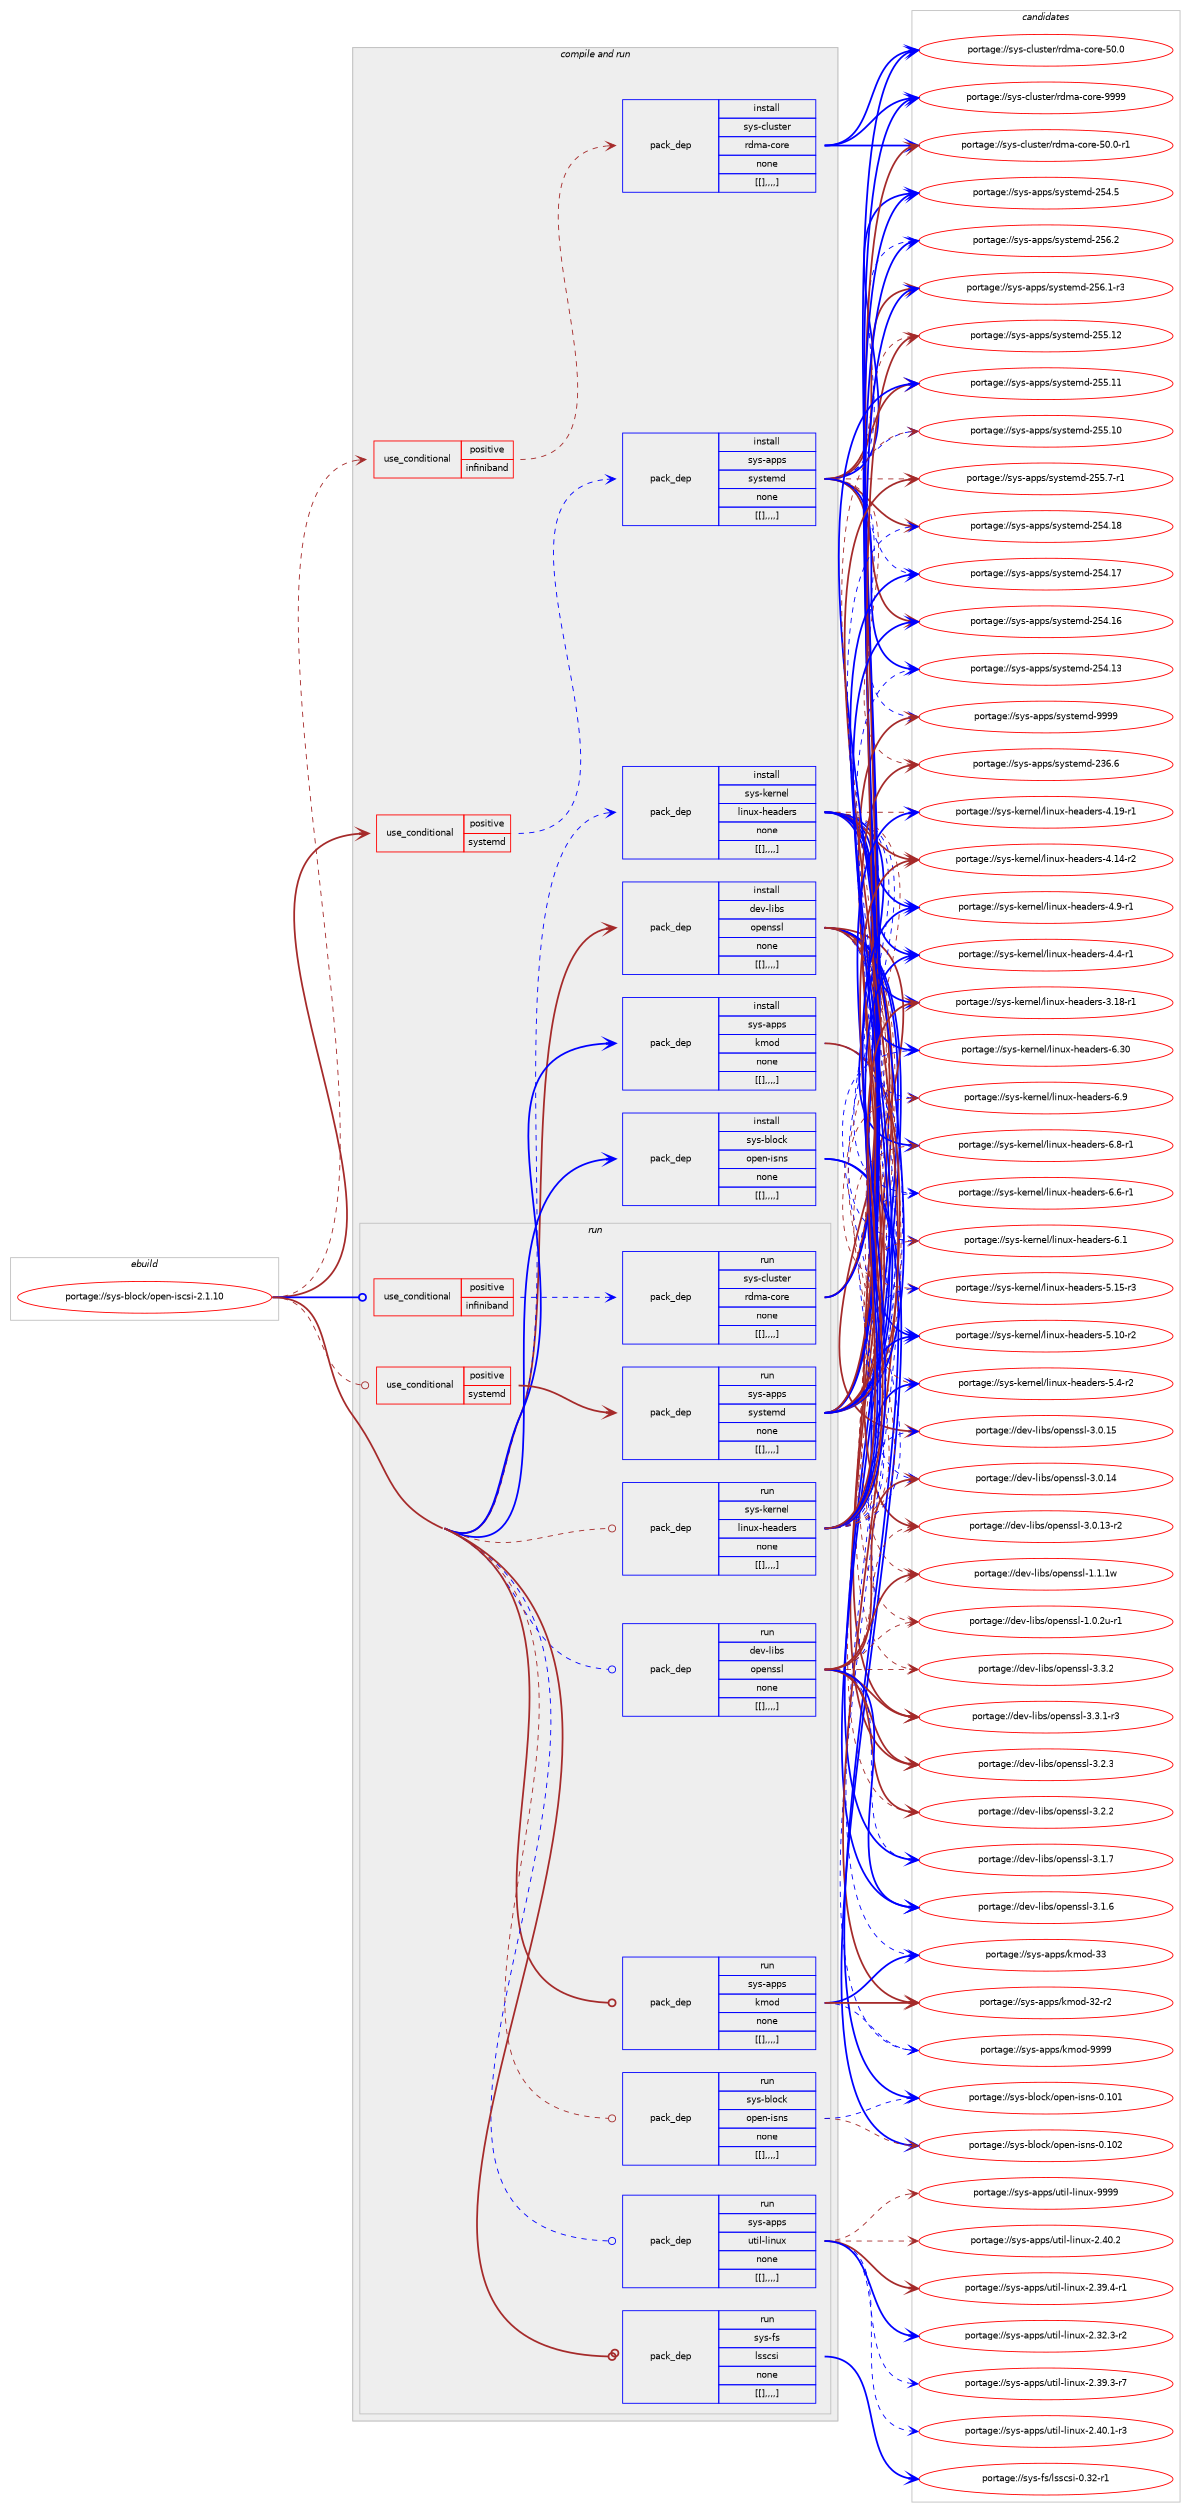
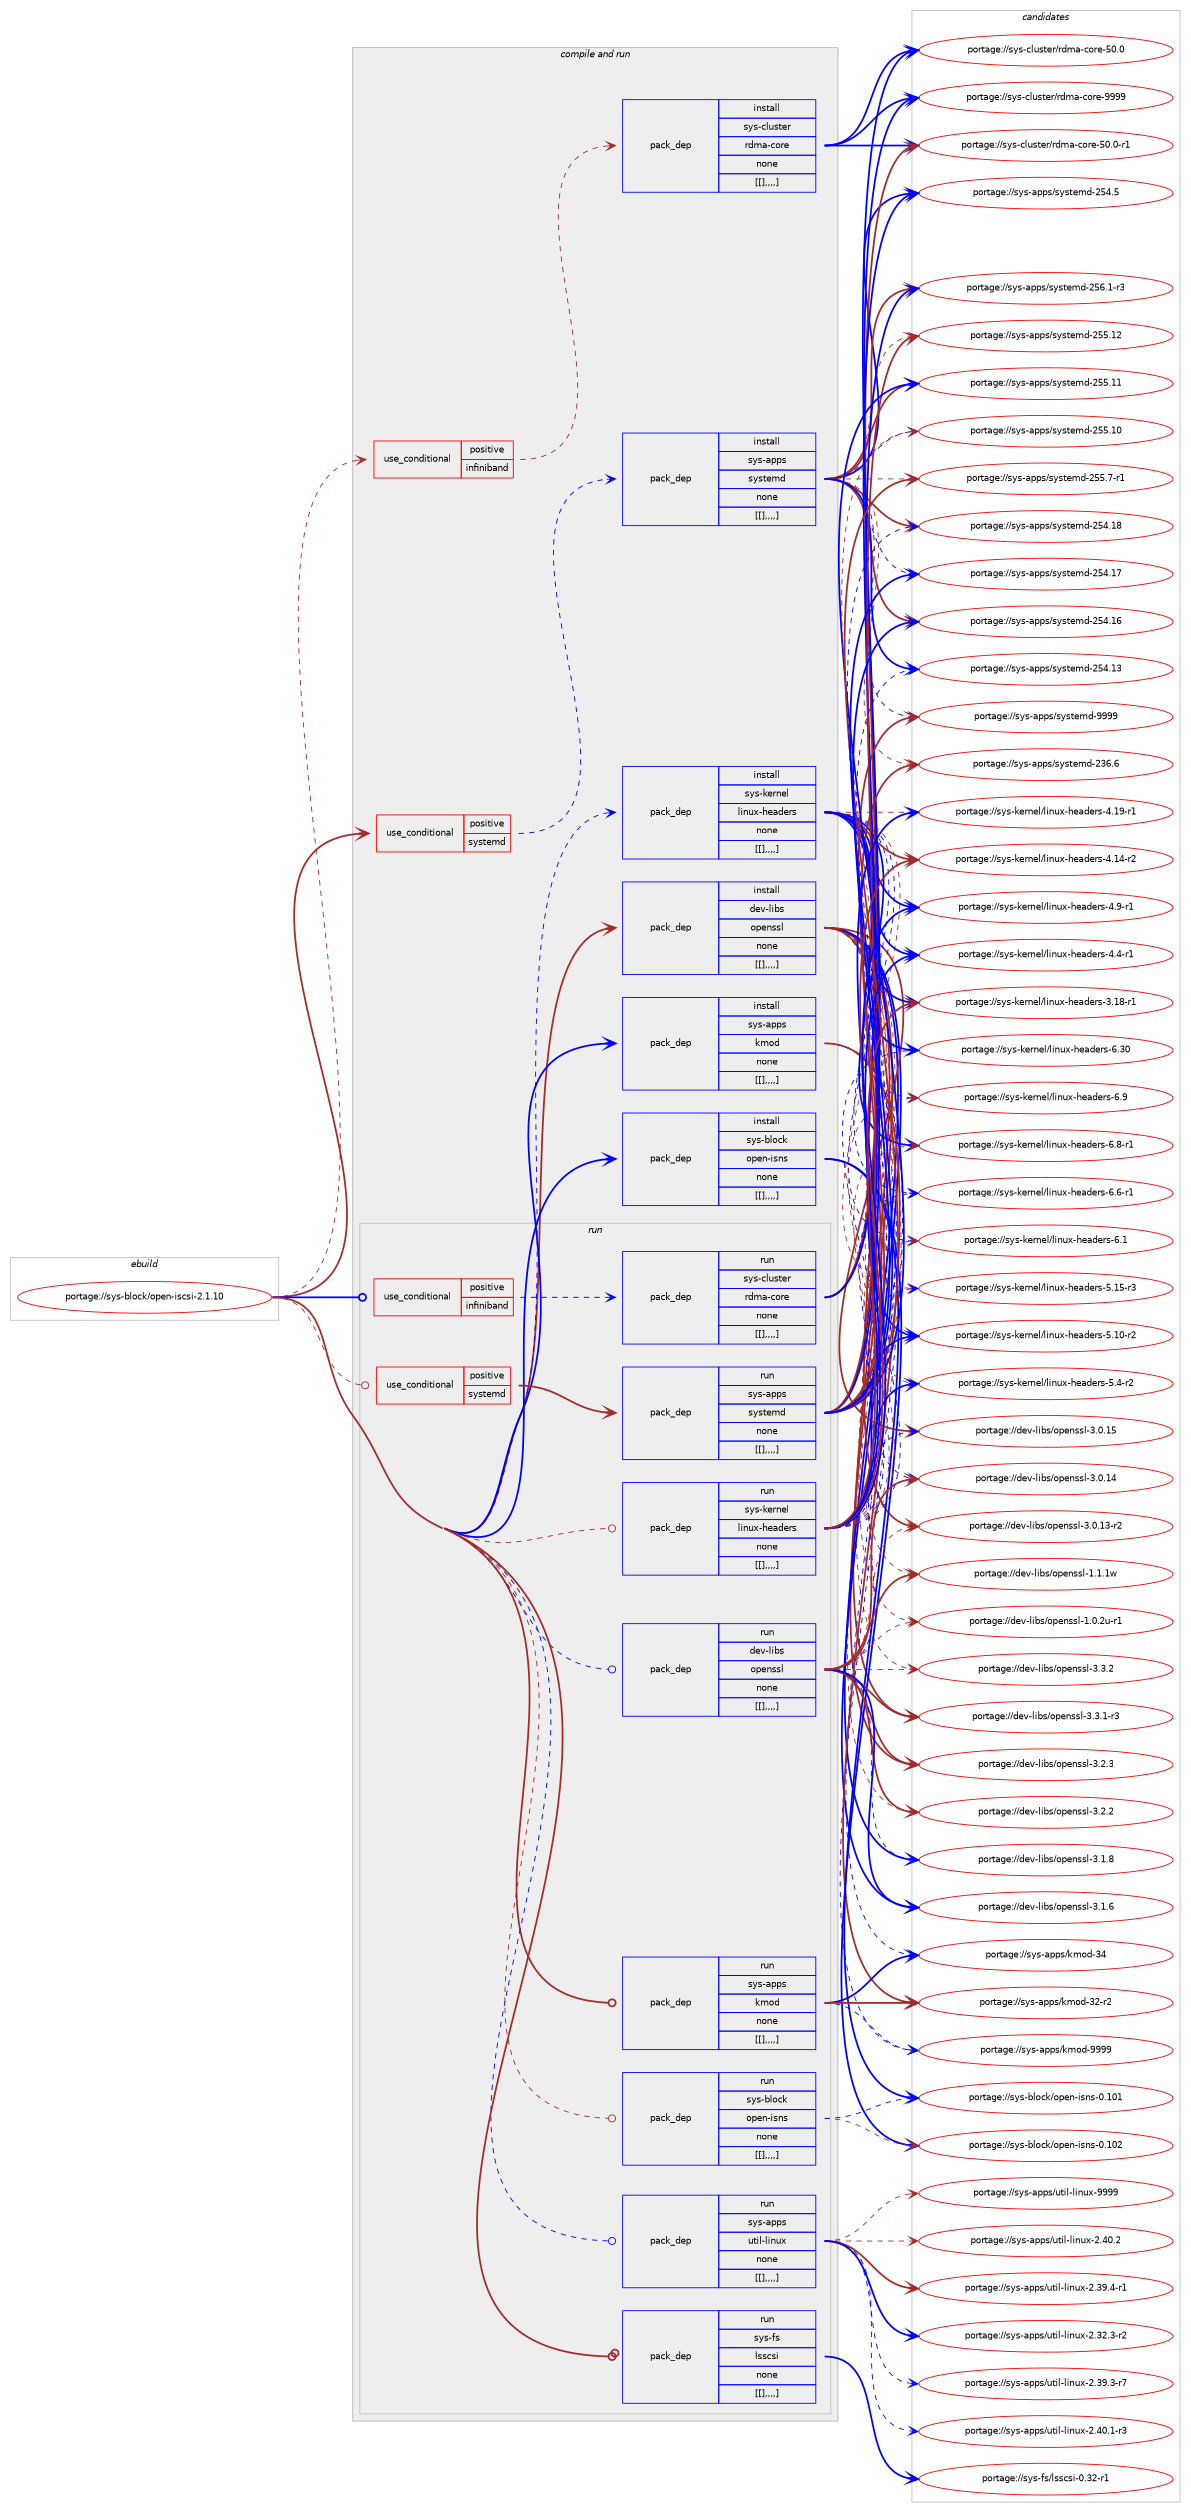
(1046, 241) -> none
(1046, 1860) -> (1046, 1860)
(1046, 1955) -> (1046, 1955)
